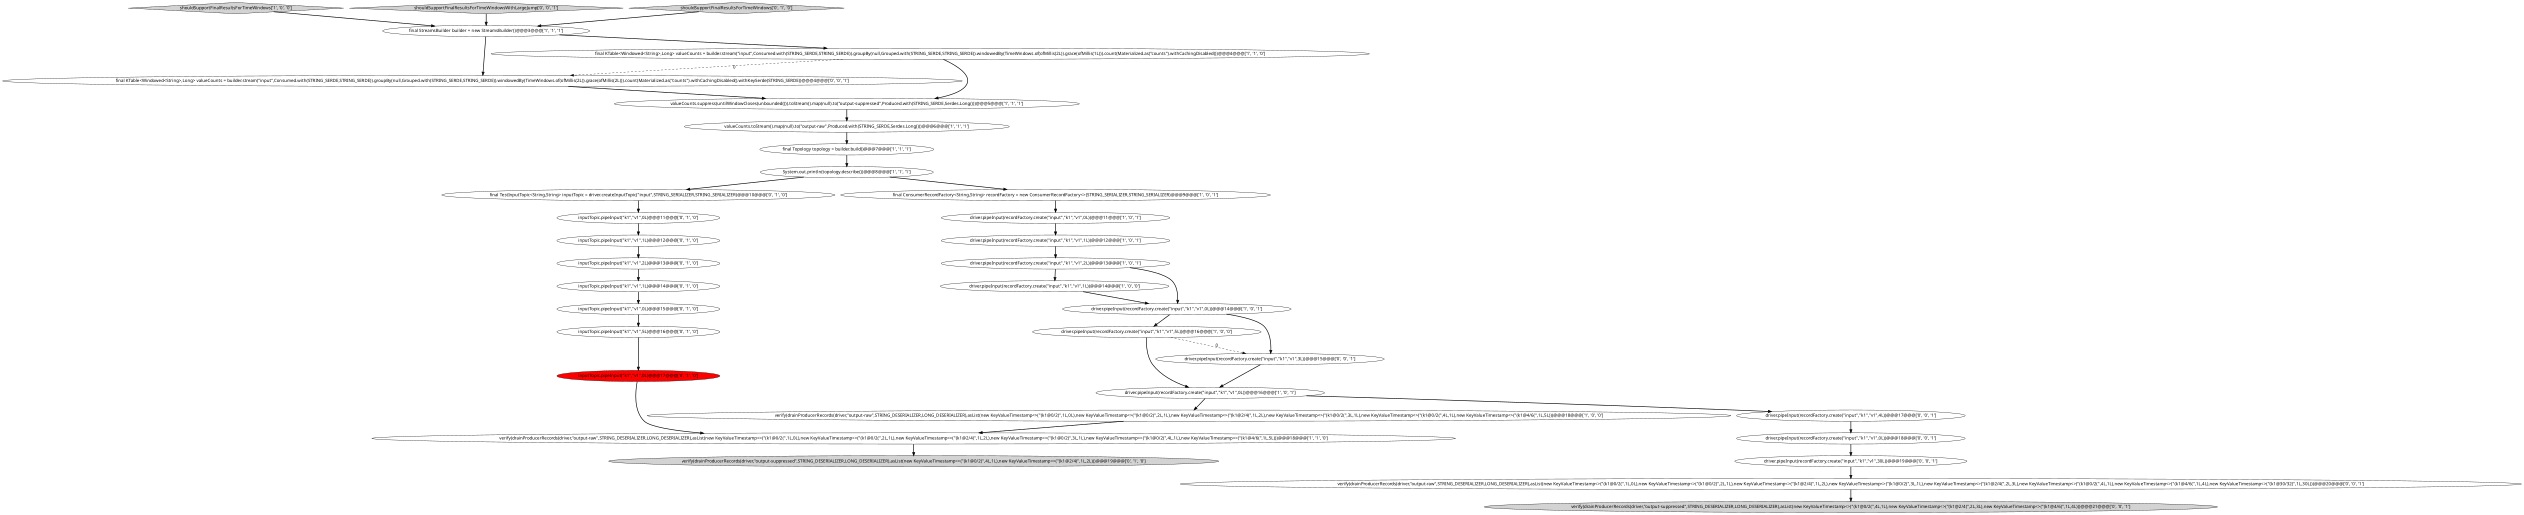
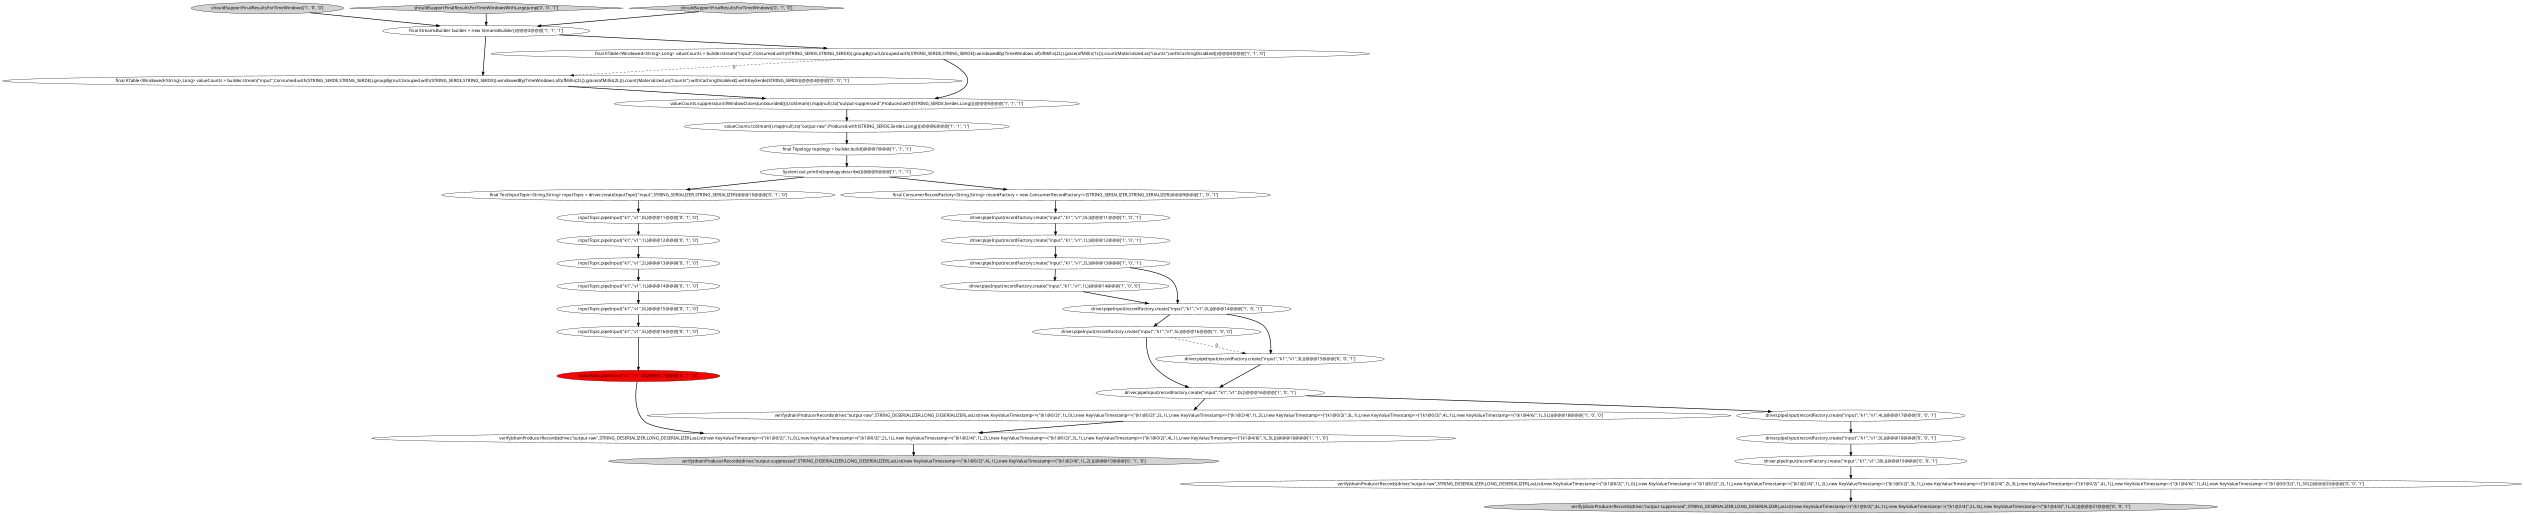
(236, 8) -> (267, 8)
